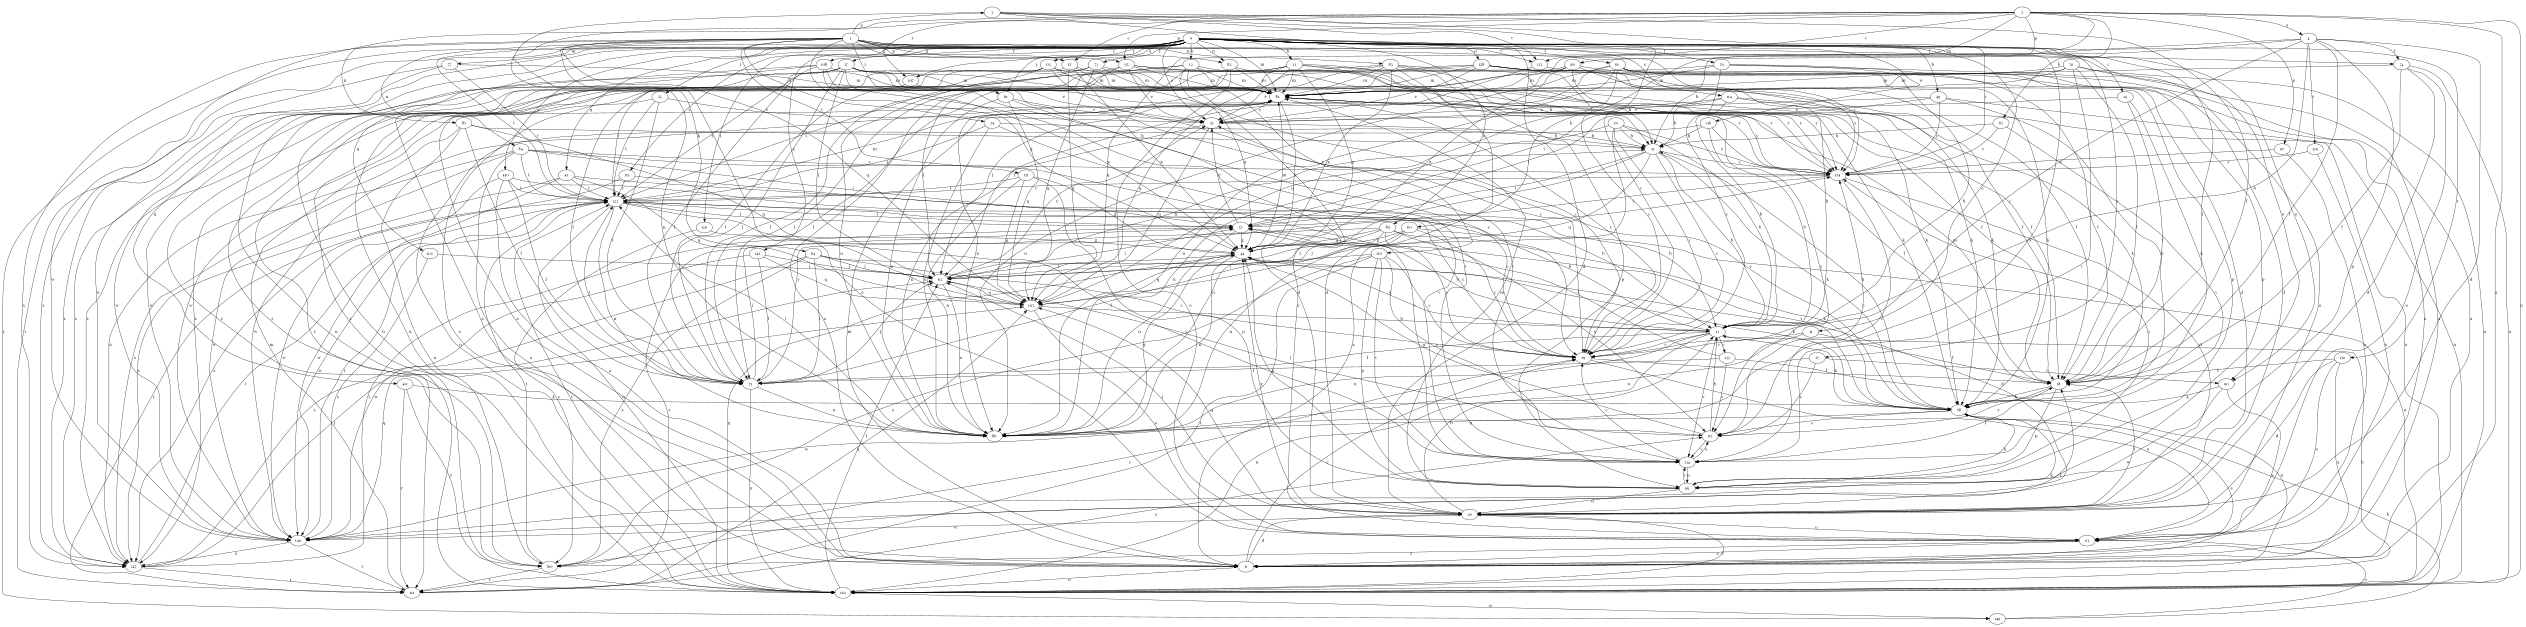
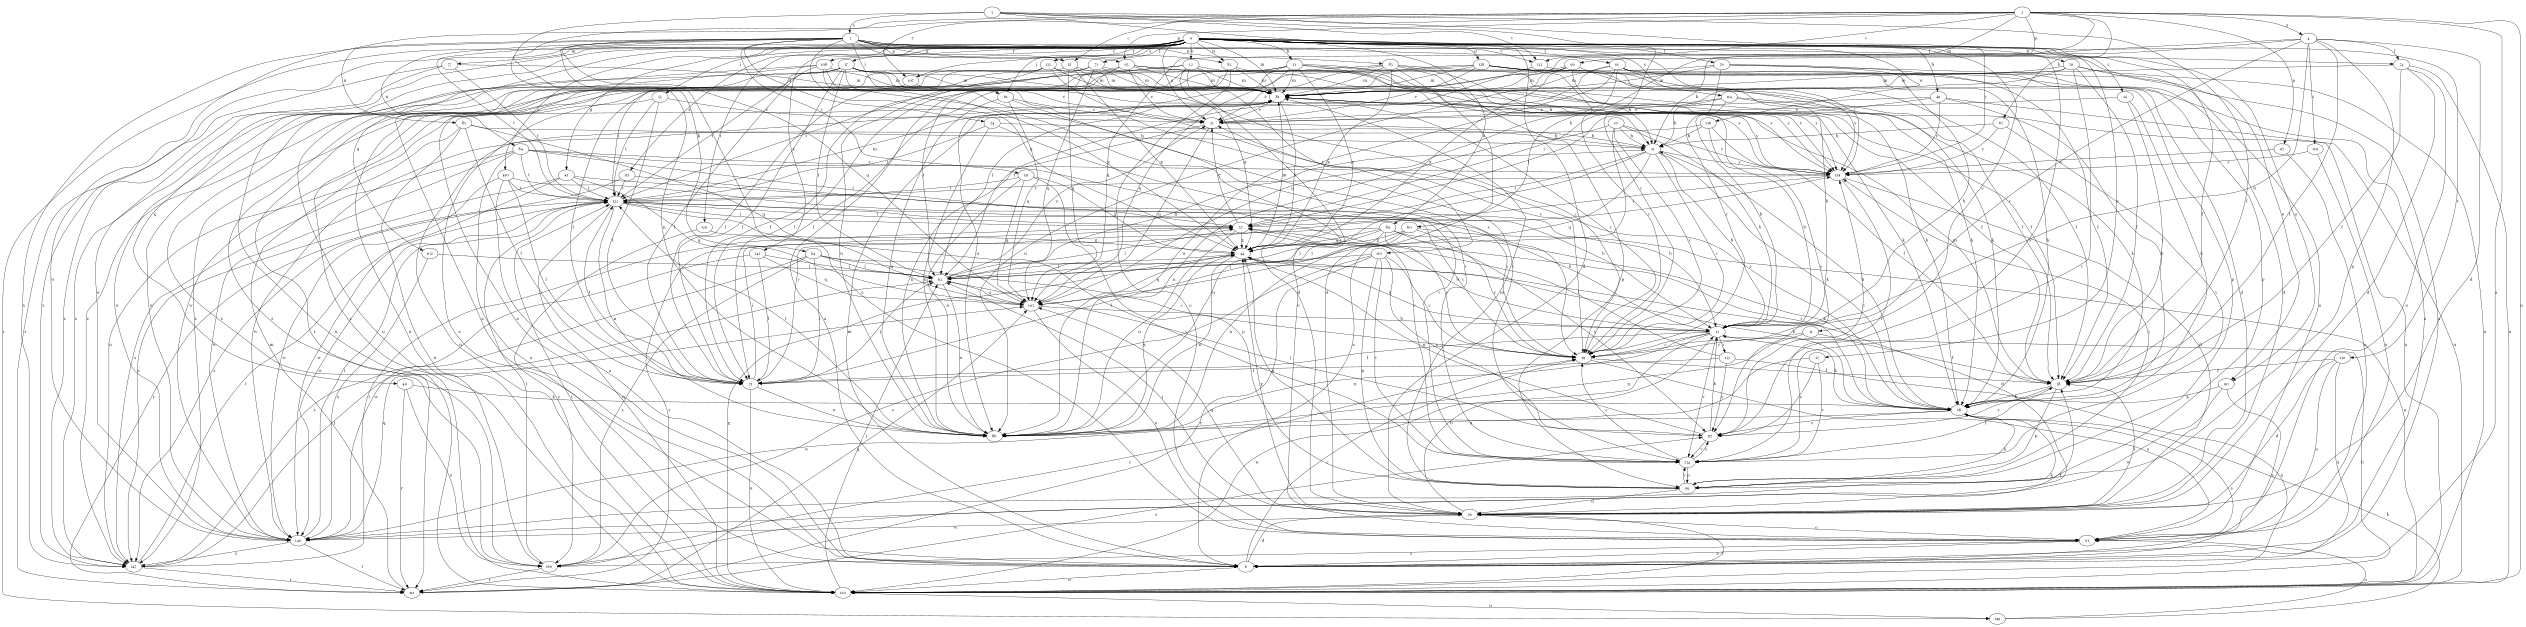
(914, 16) -> (897, 16)
none -> (1631, 44)
(2010, 370) -> (1802, 452)
(2413, 486) -> none
(549, 567) -> (549, 567)
